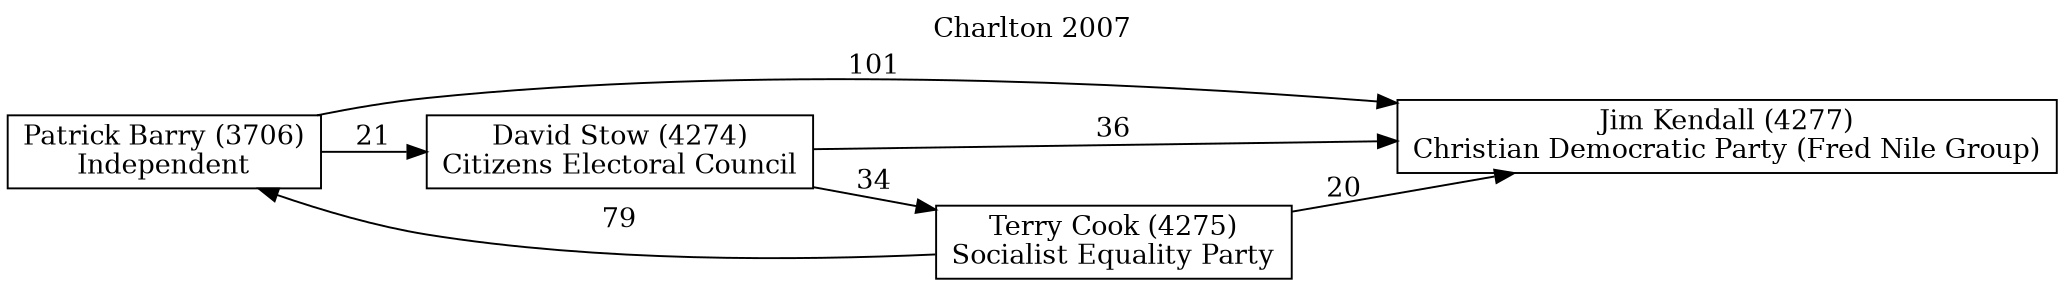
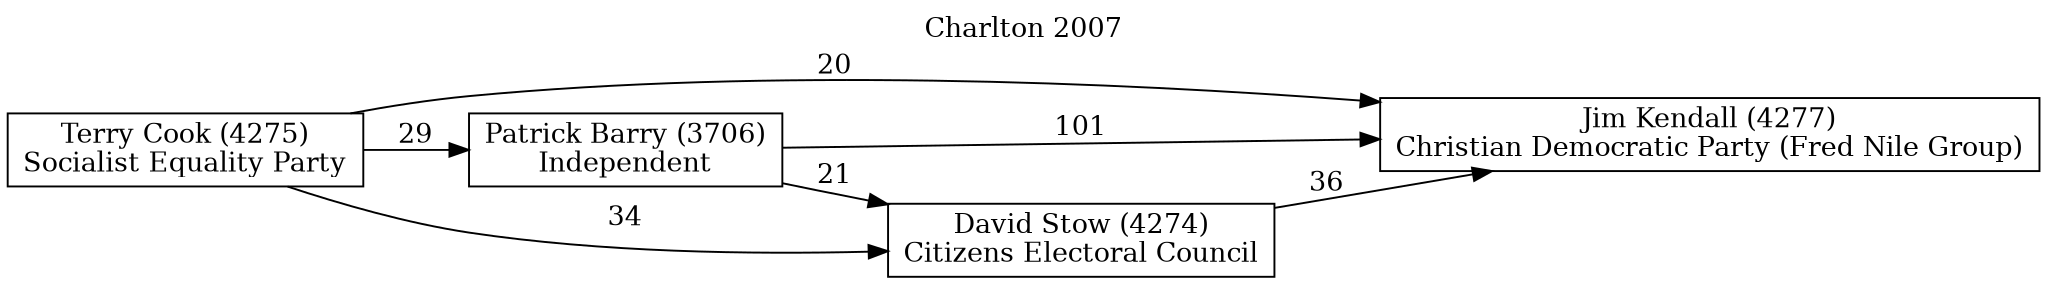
(865, 197) -> (575, 245)
(620, 220) -> (416, 136)
